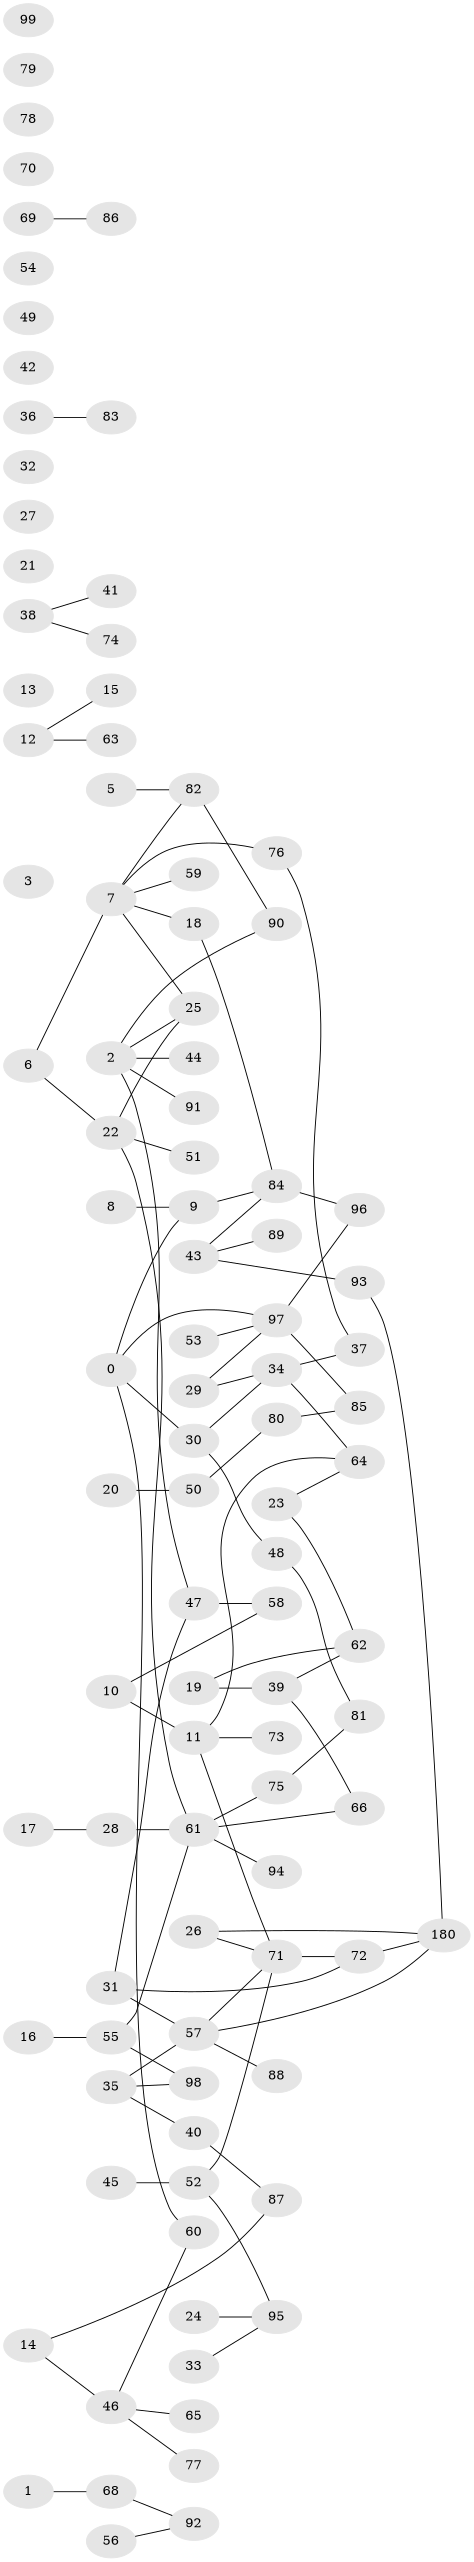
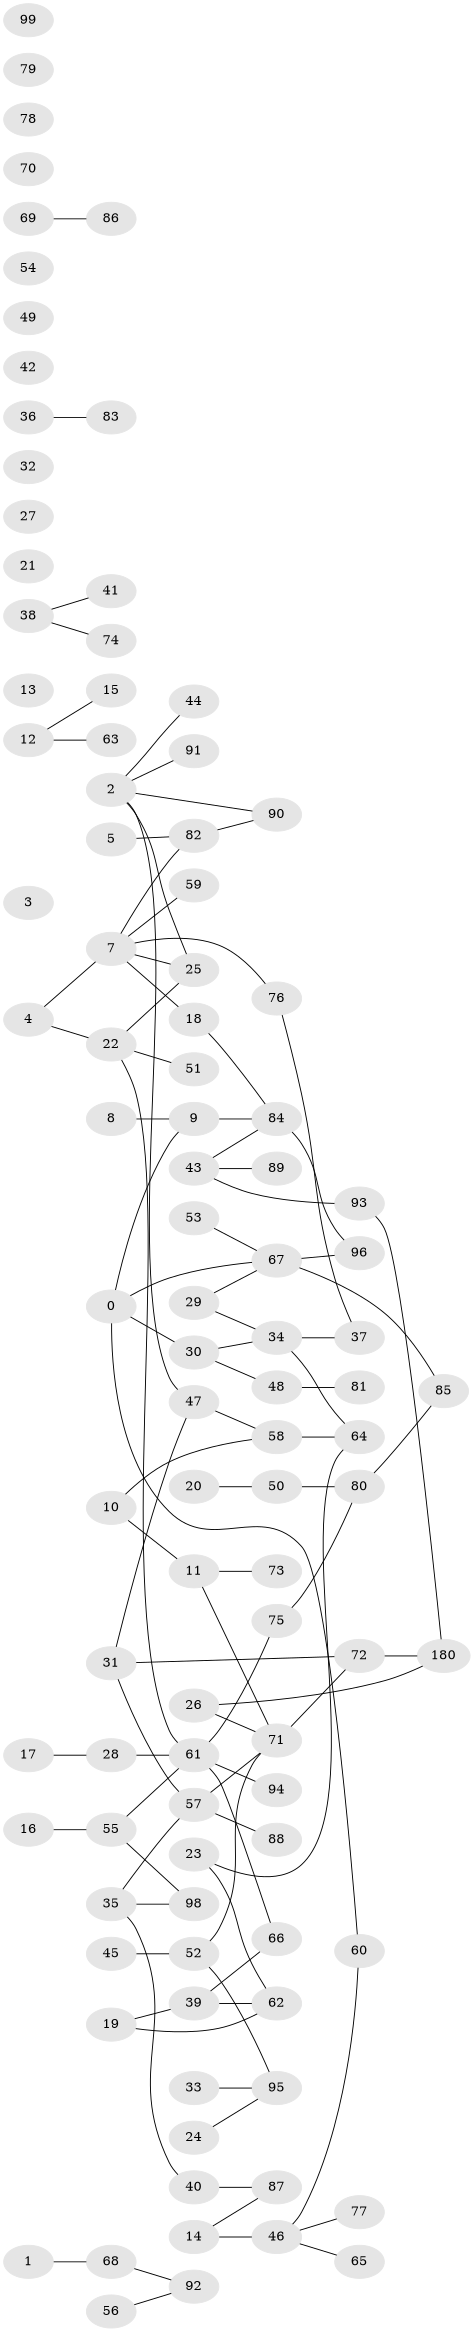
(29, 1066) -> (29, 1020)
(277, 1320) -> (277, 1261)
(222, 1557) -> (318, 1437)
(318, 1752) -> (330, 1549)
(329, 2004) -> none
